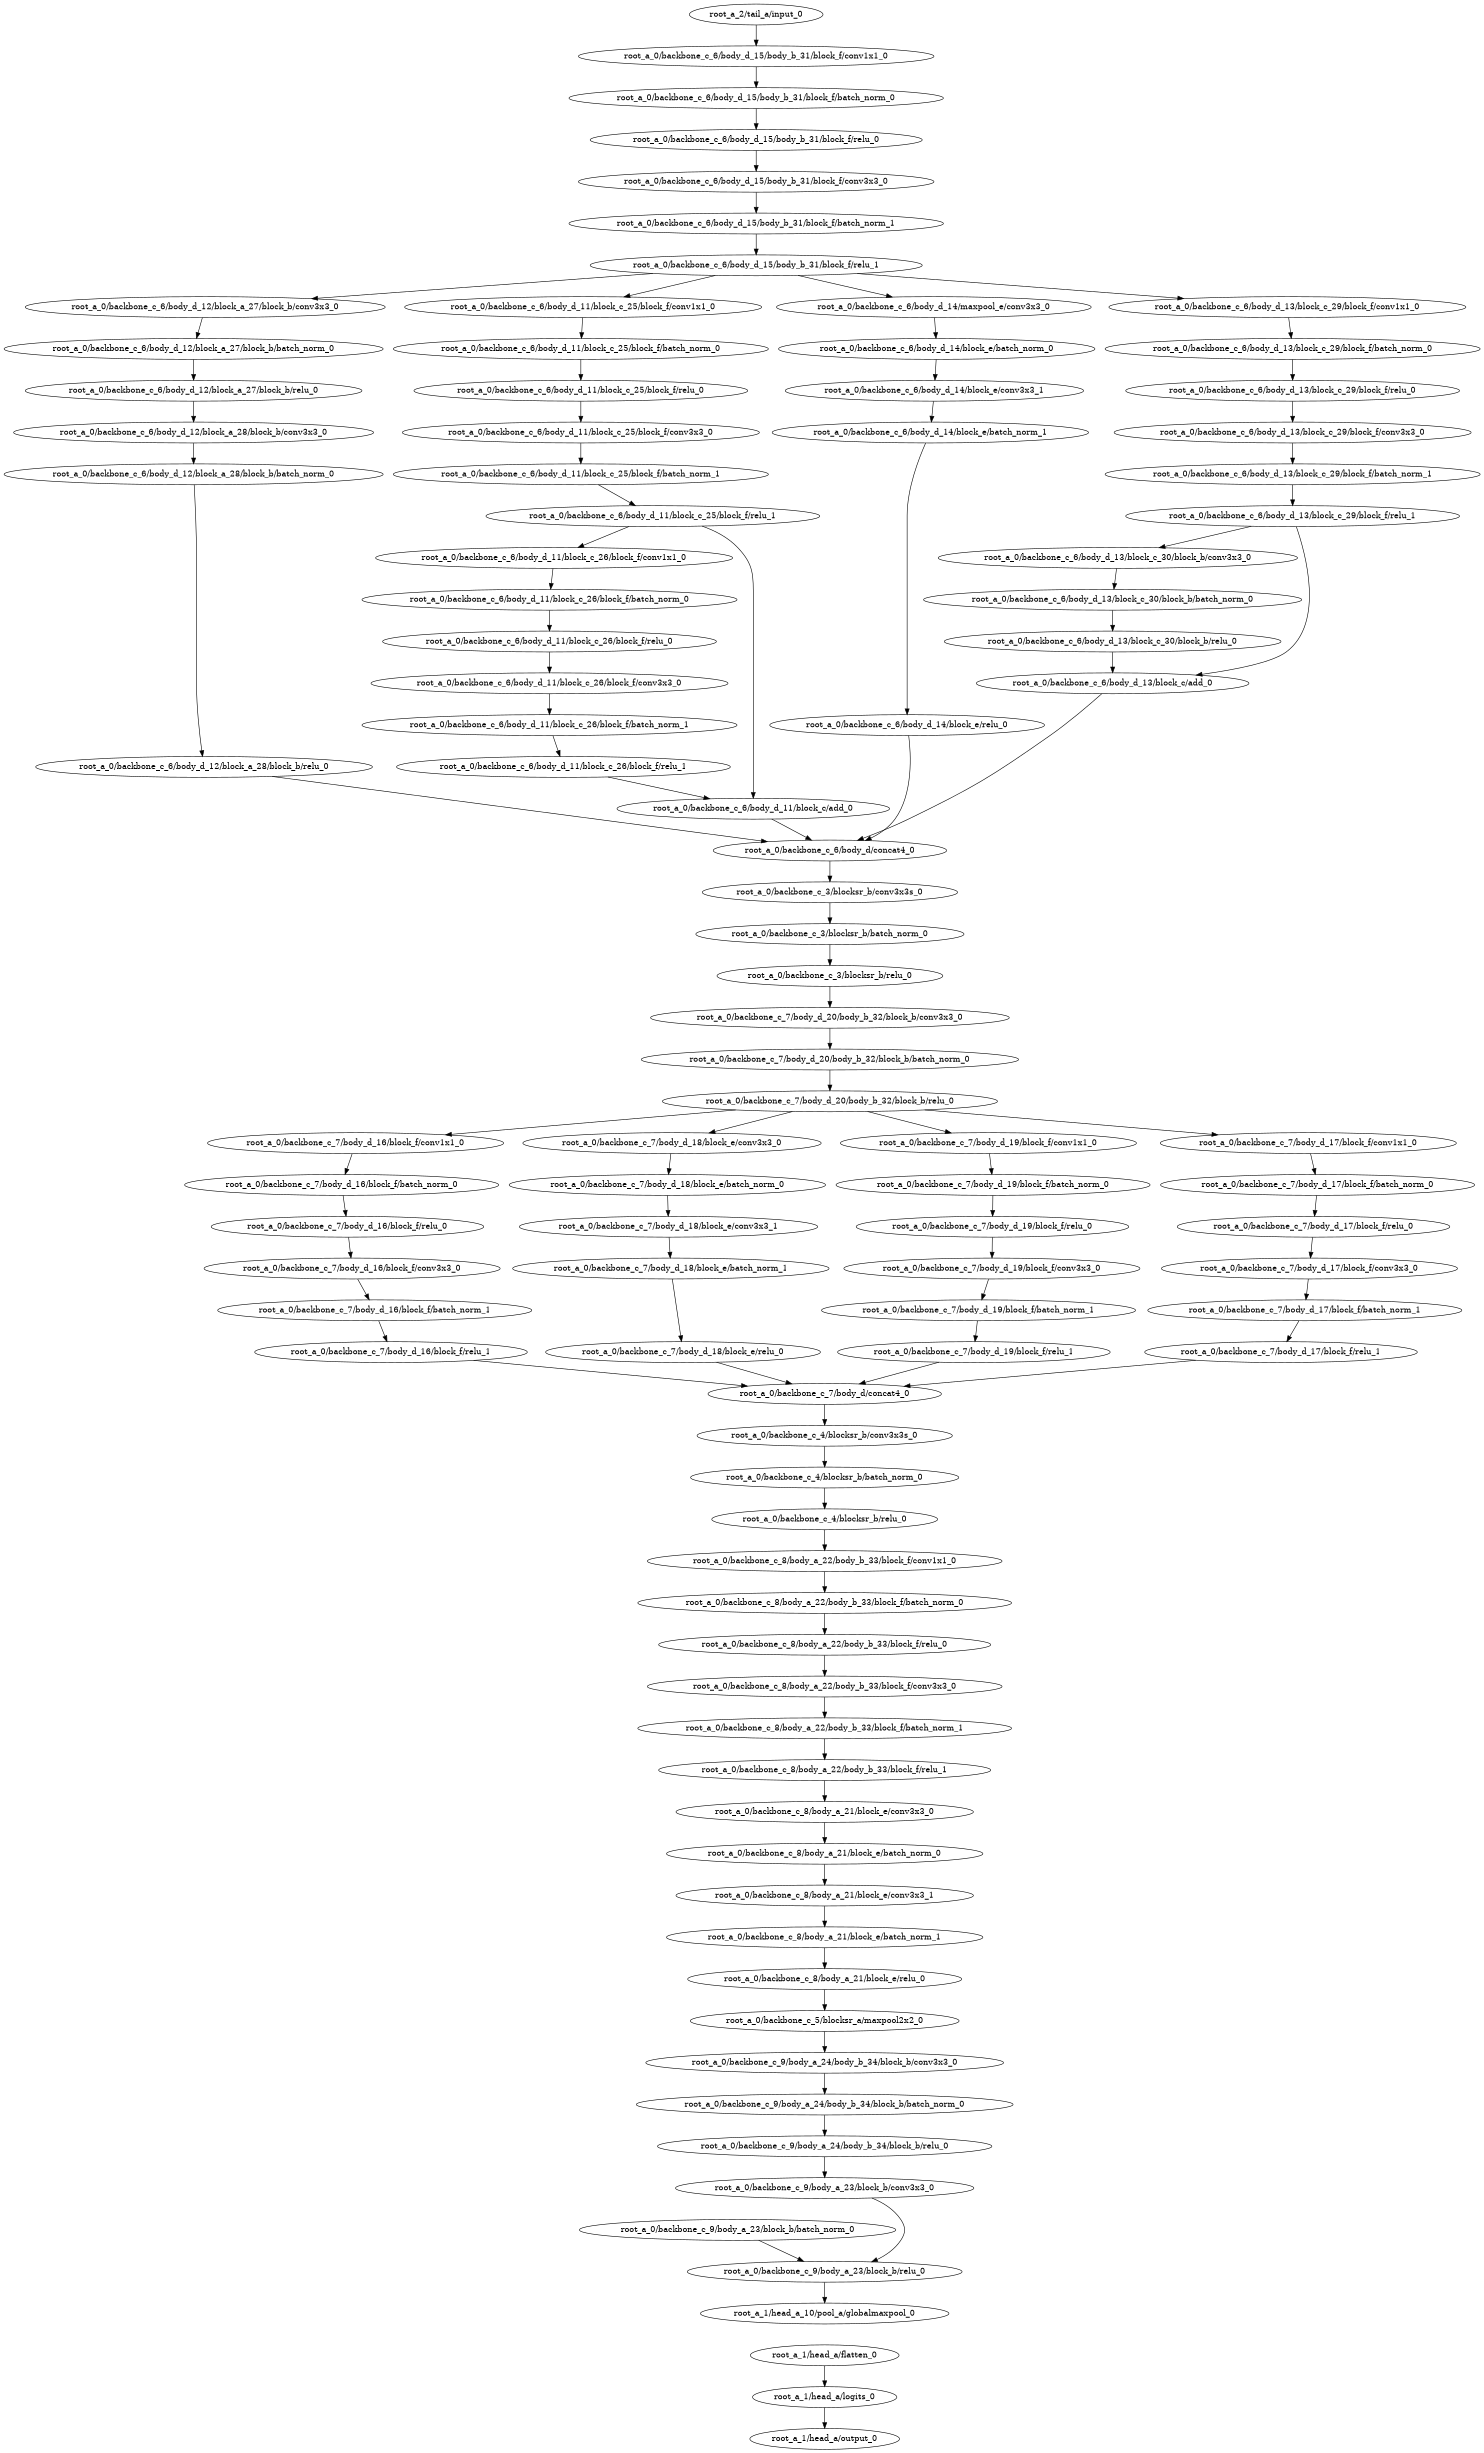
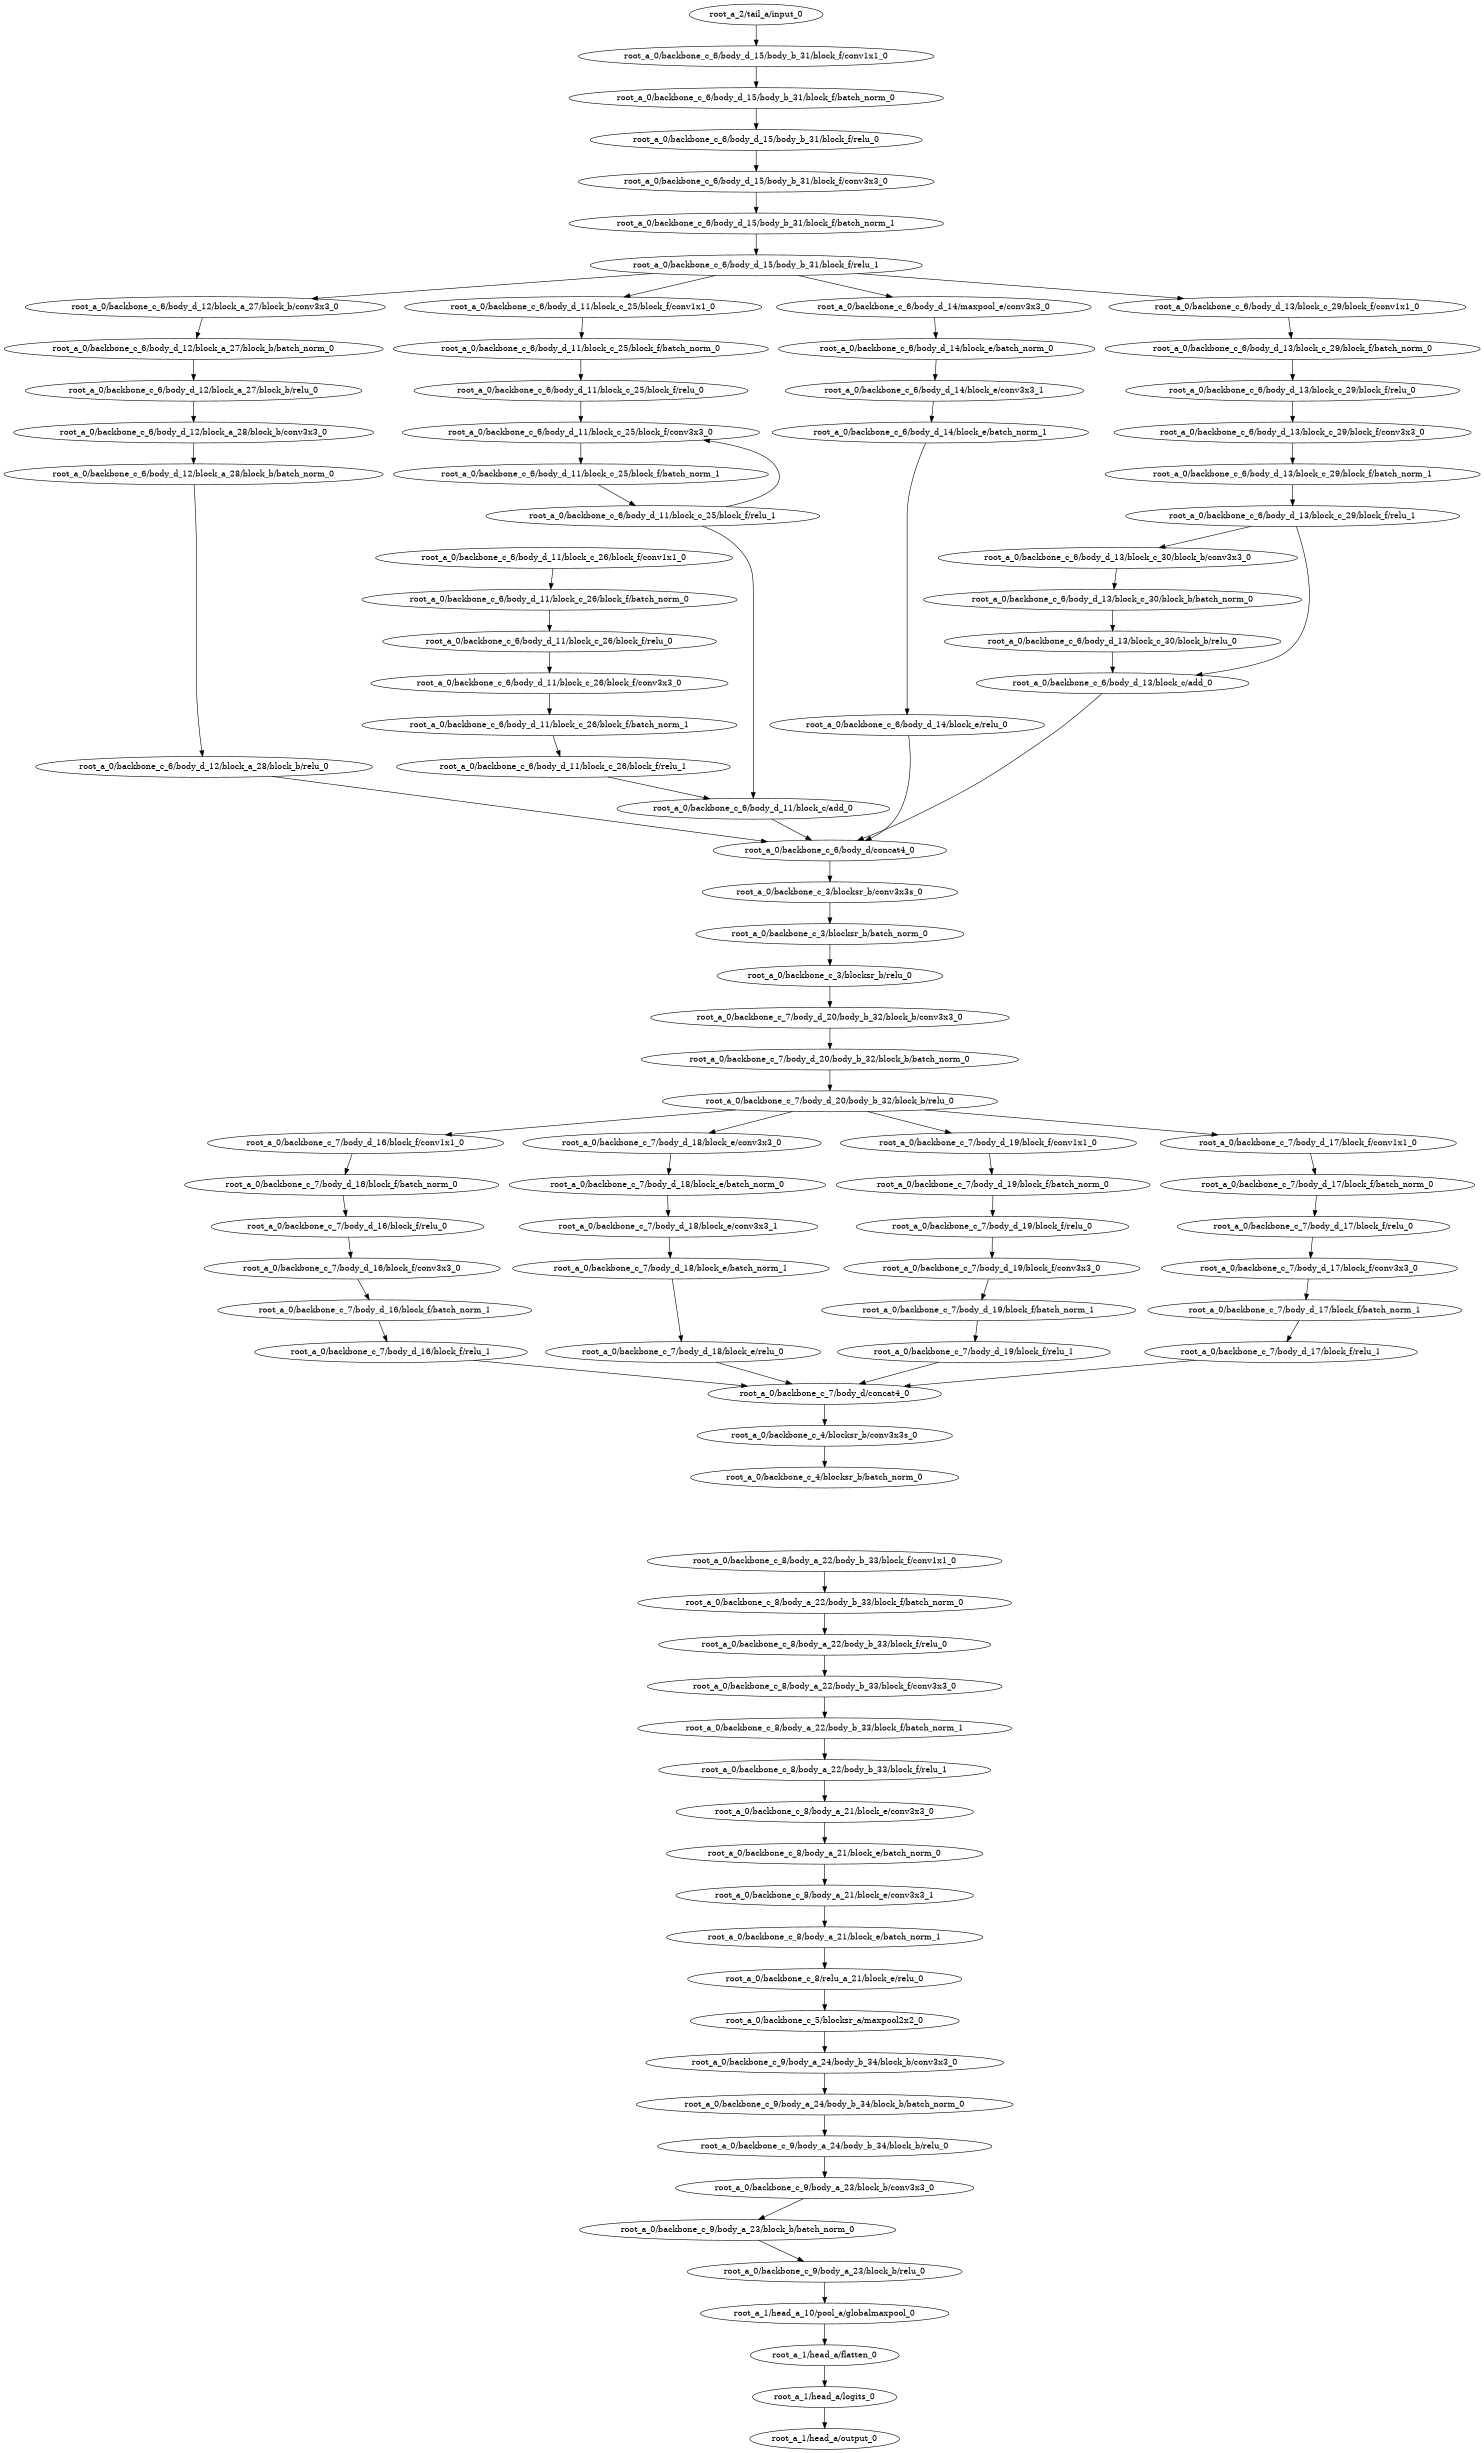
(606, 536) -> (776, 468)
(825, 1519) -> none
(825, 1979) -> (825, 1979)
(904, 2227) -> (784, 2208)
none -> (825, 2332)
